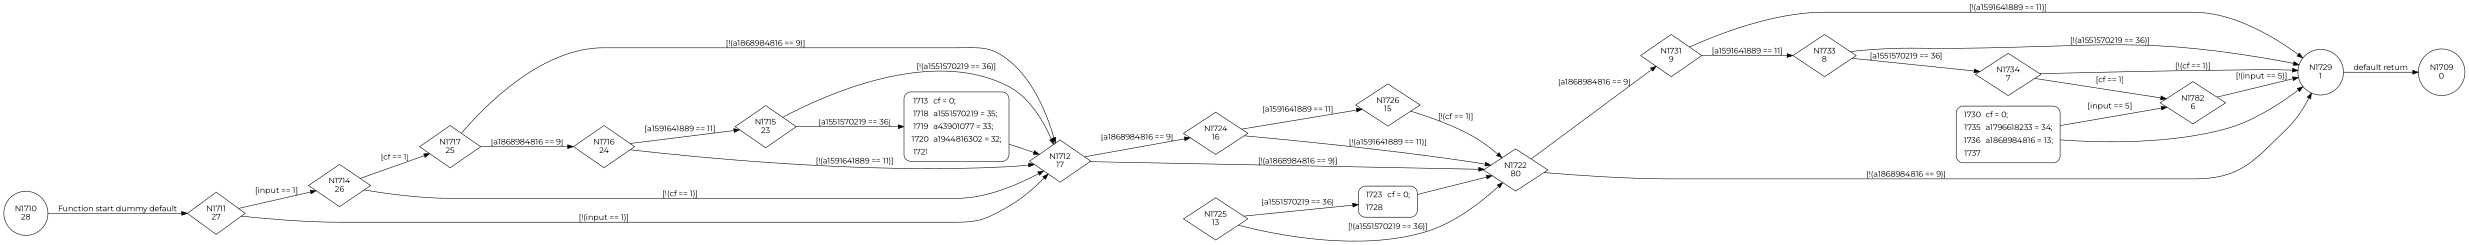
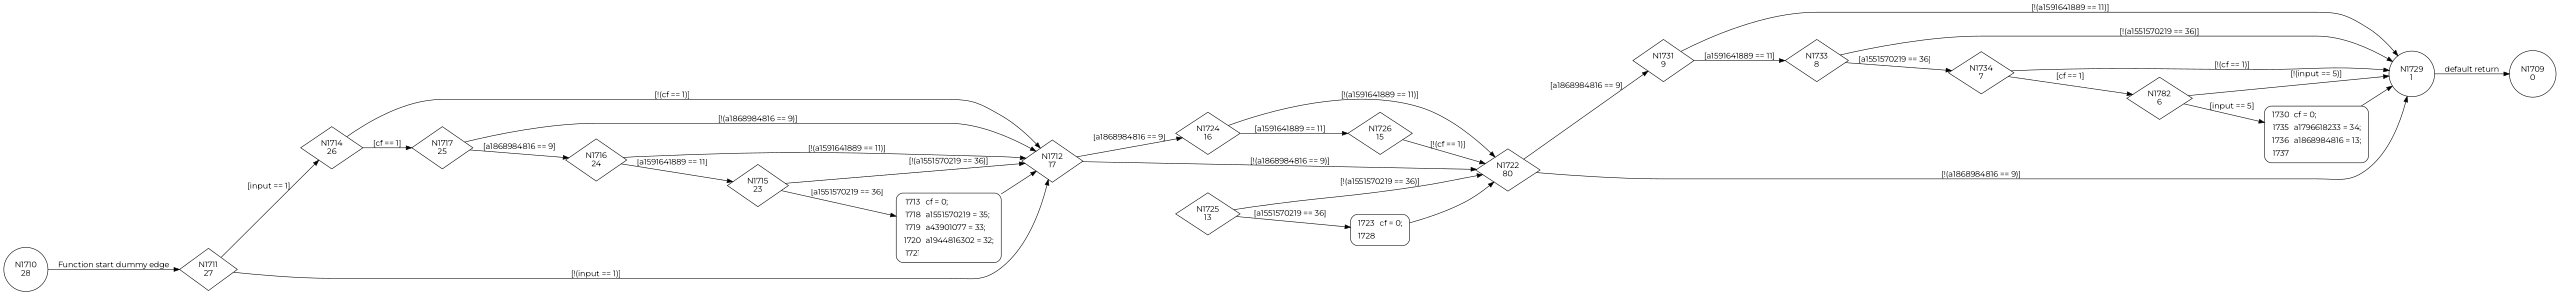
(2111, 117) -> (2222, 113)
(118, 209) -> (114, 265)
